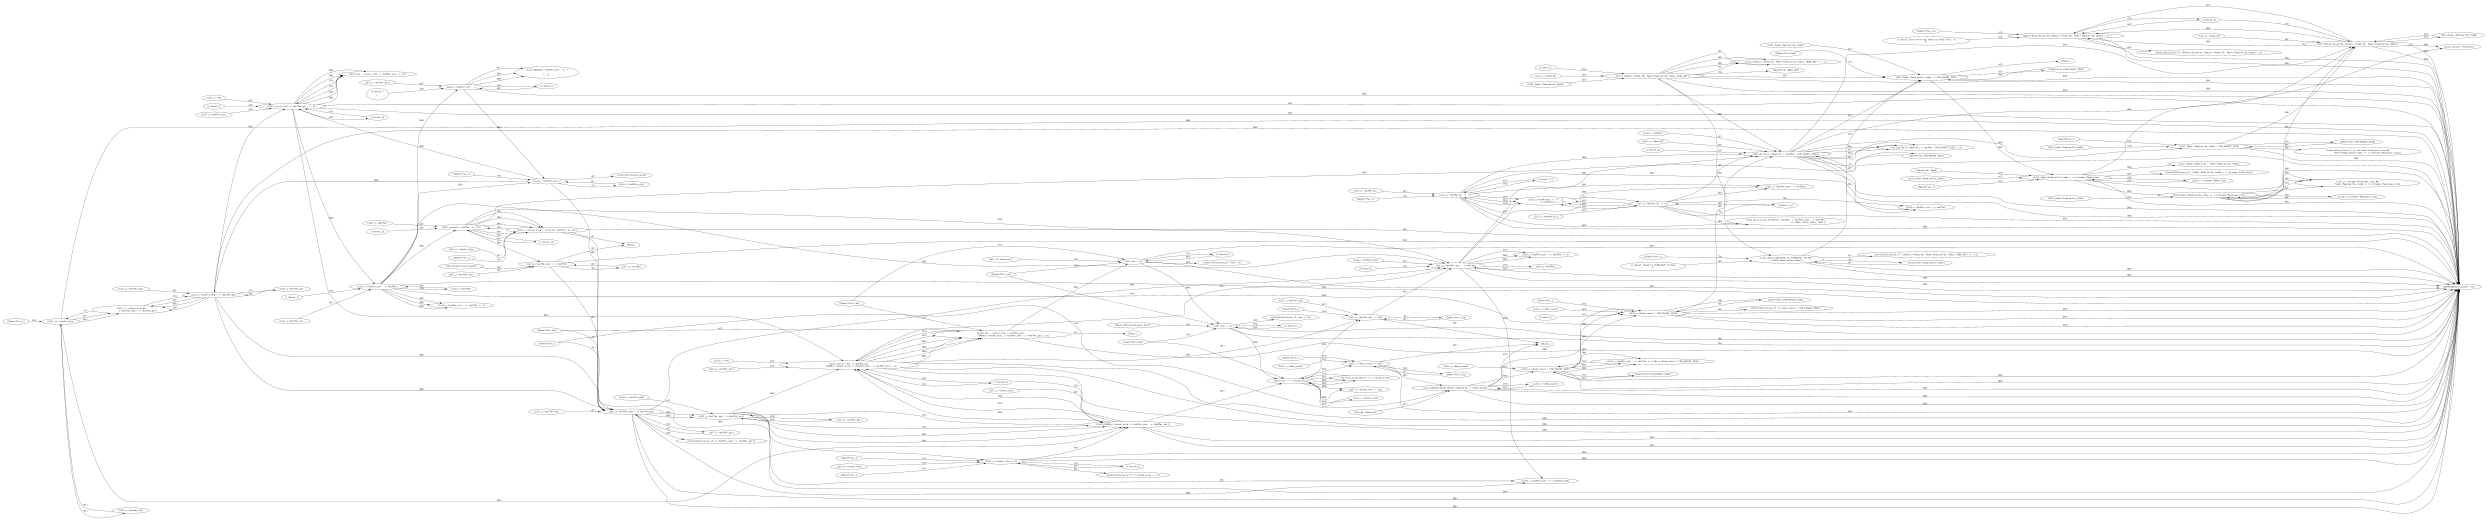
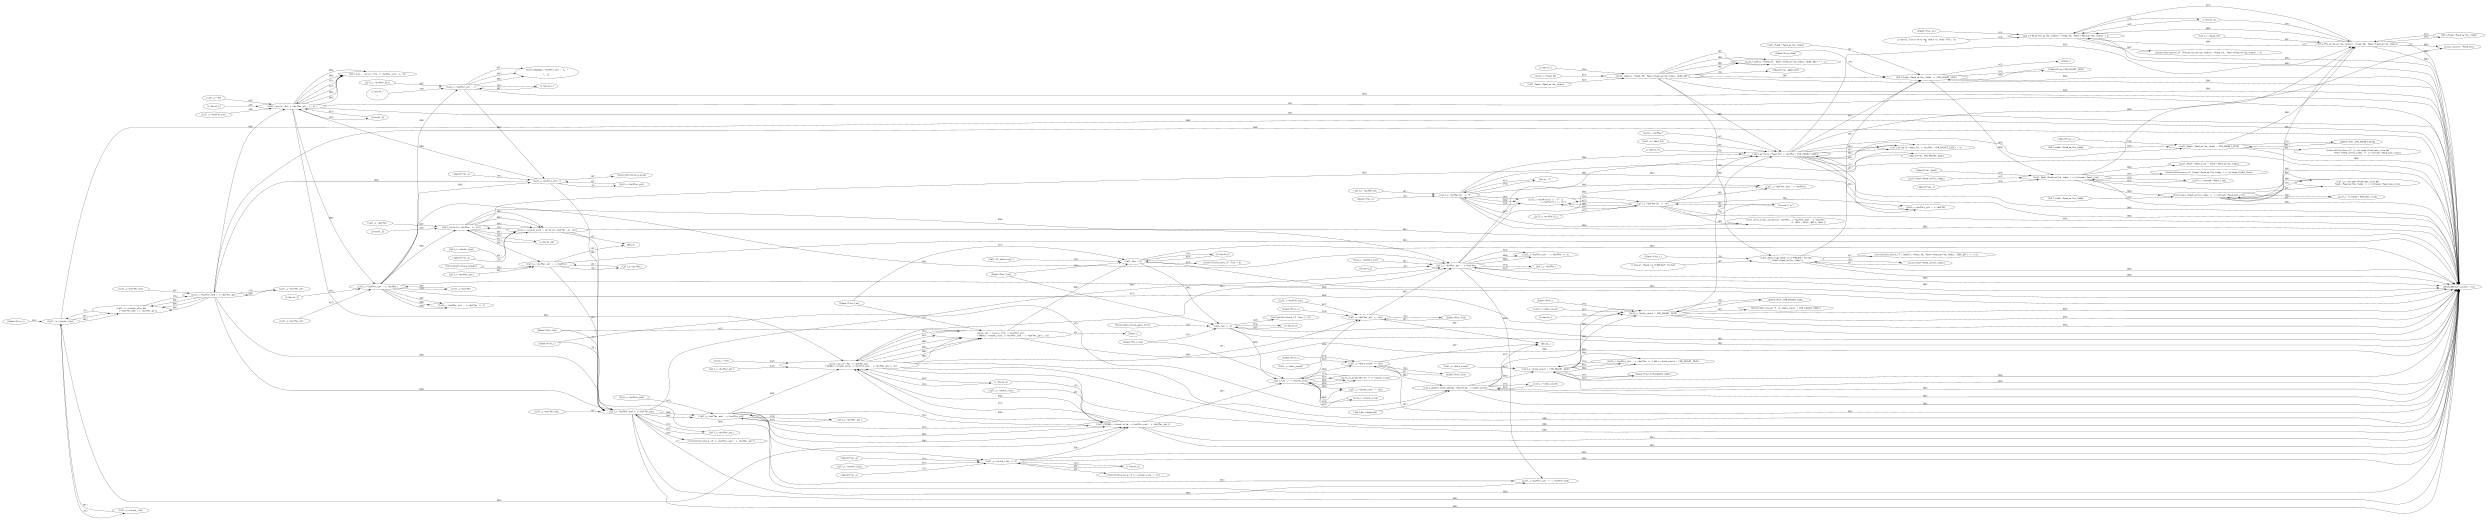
(1546, 179) -> (1546, 179)
